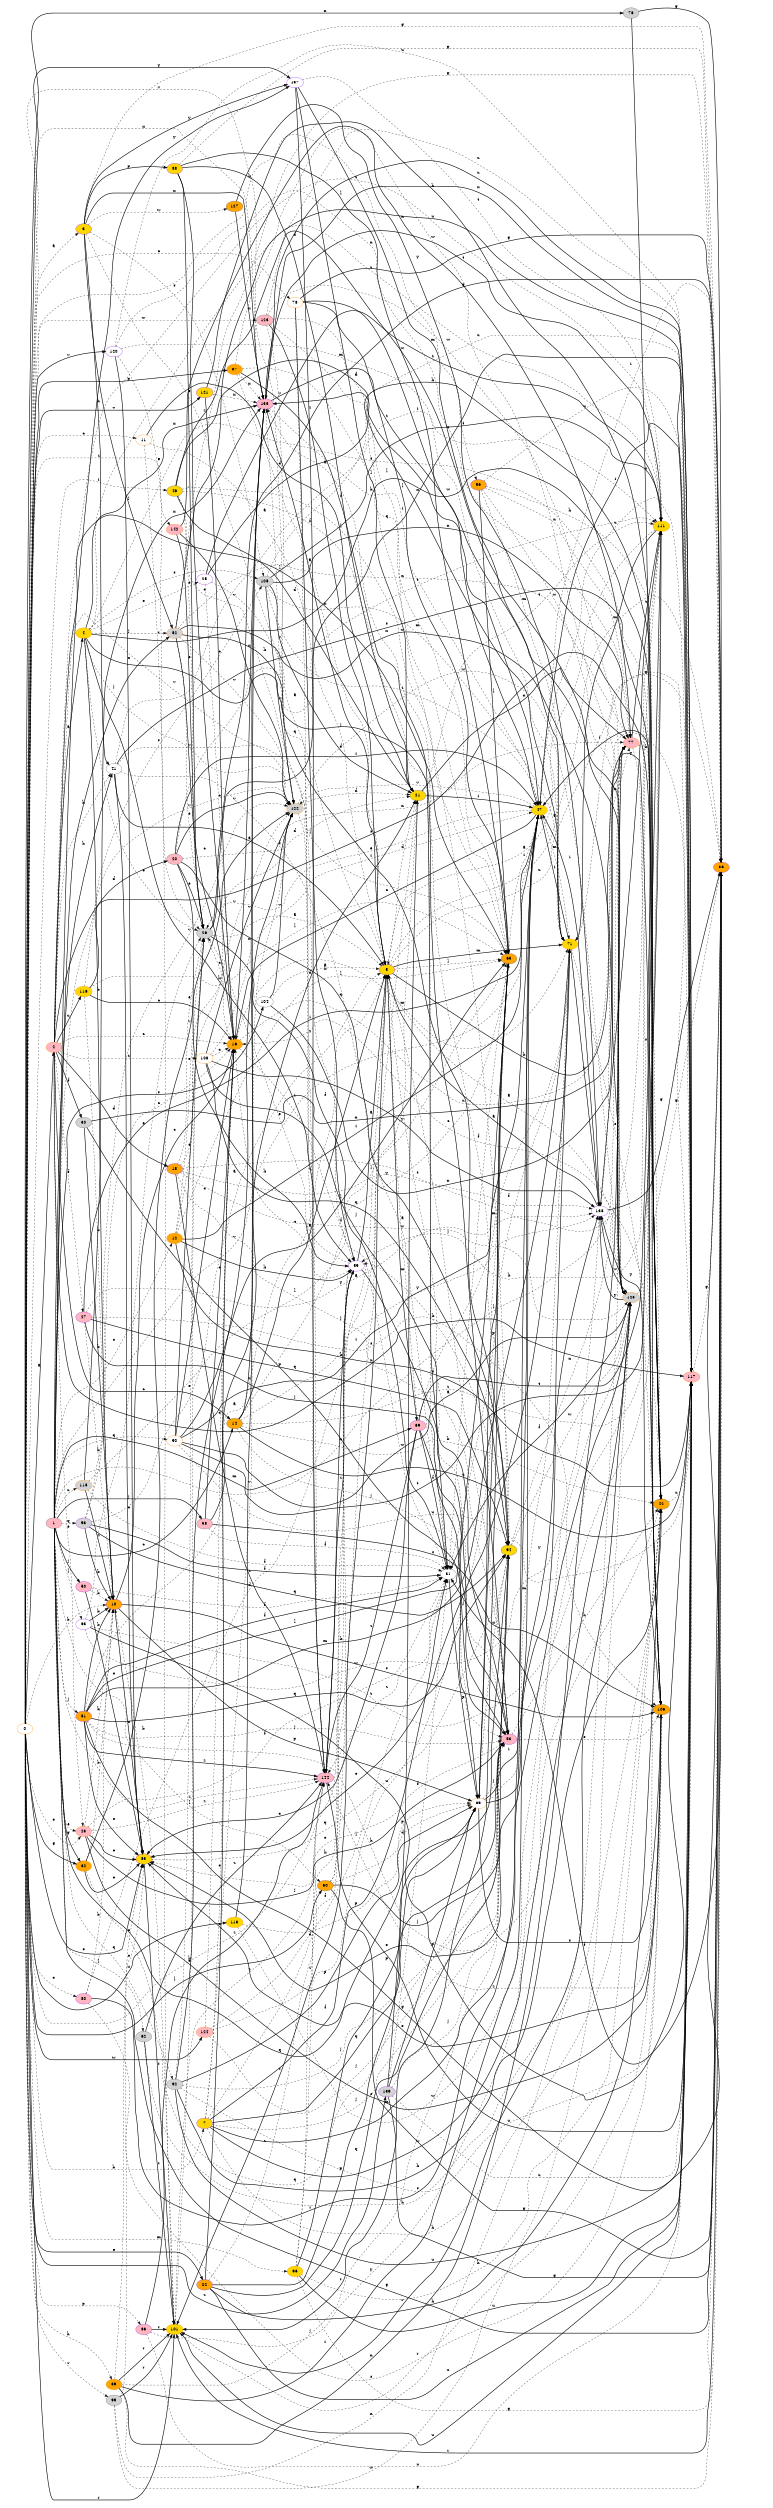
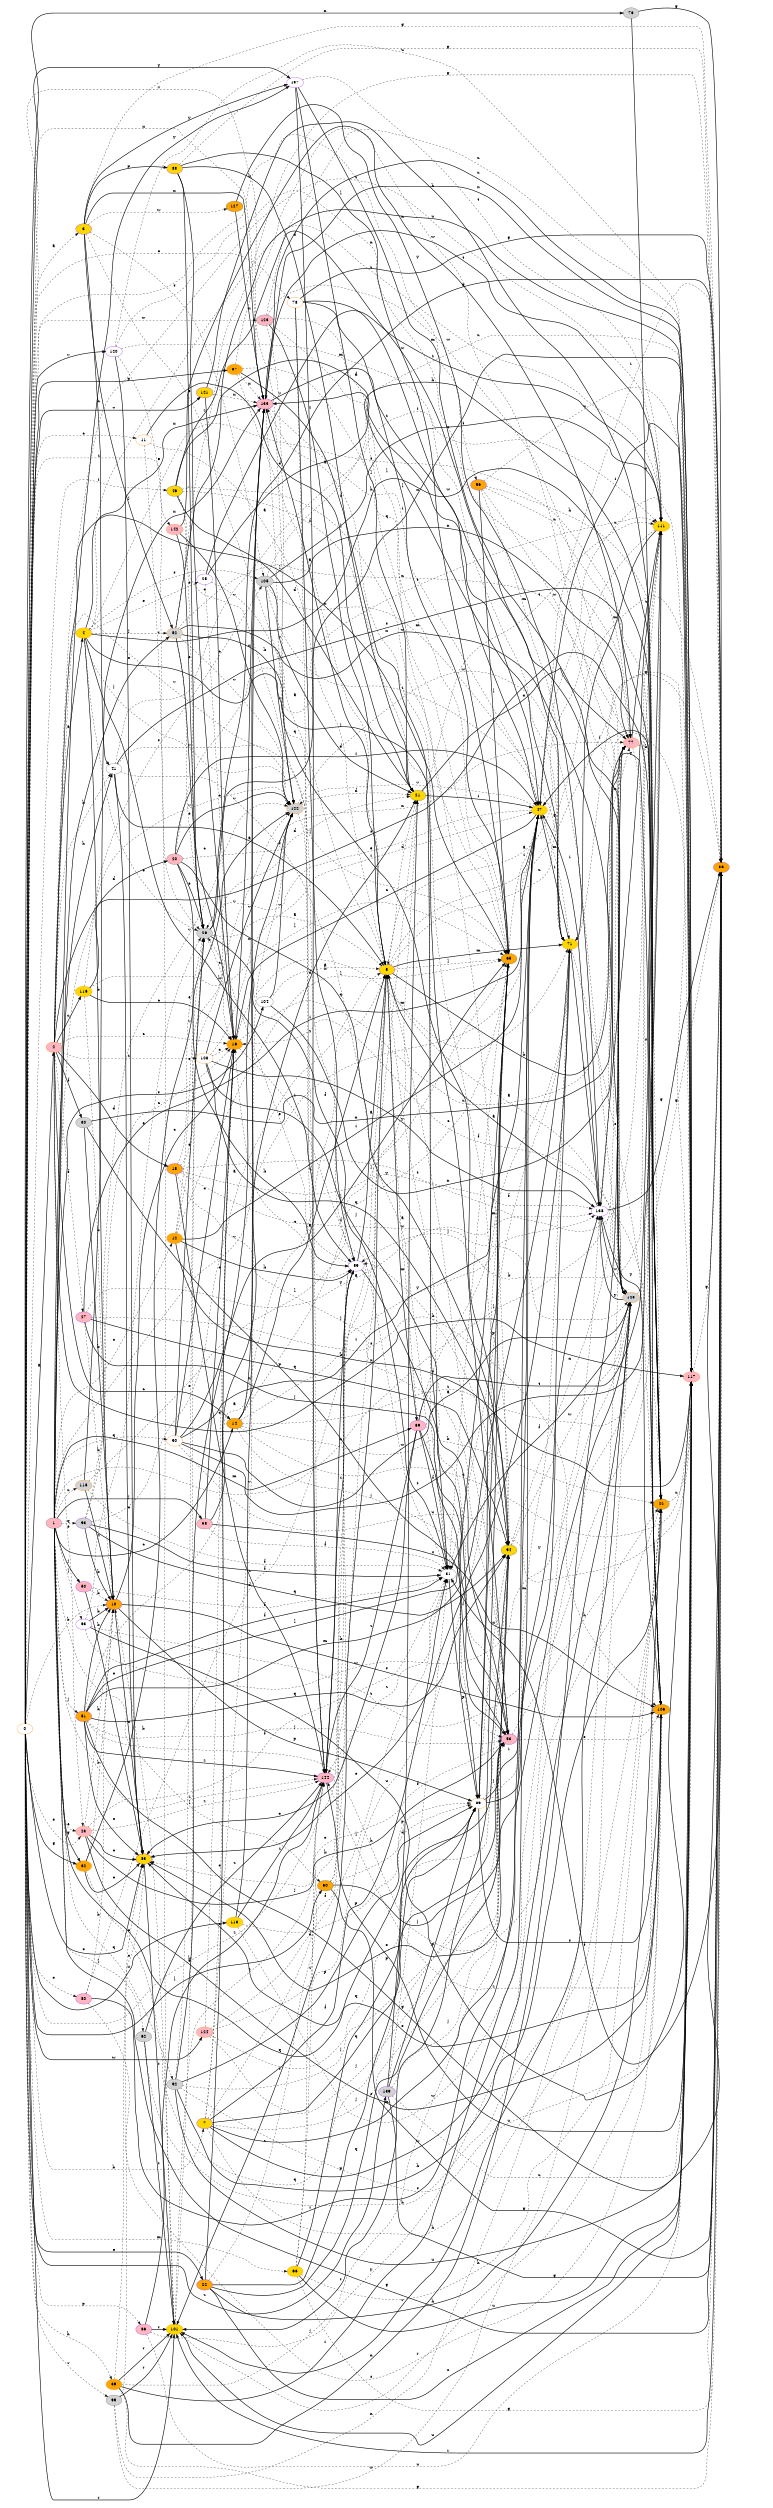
(518, 1504) -> (518, 1504)
(387, 1781) -> (424, 1863)
none -> (280, 1852)
